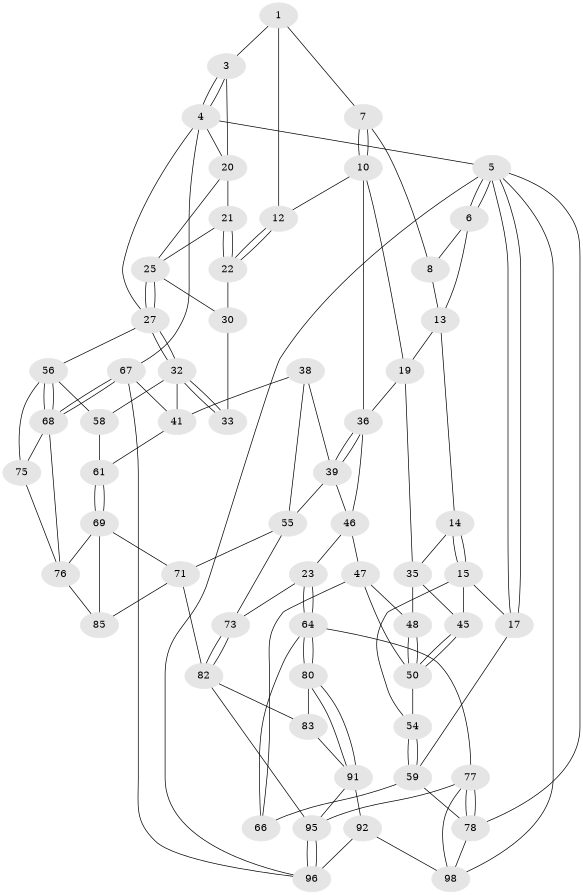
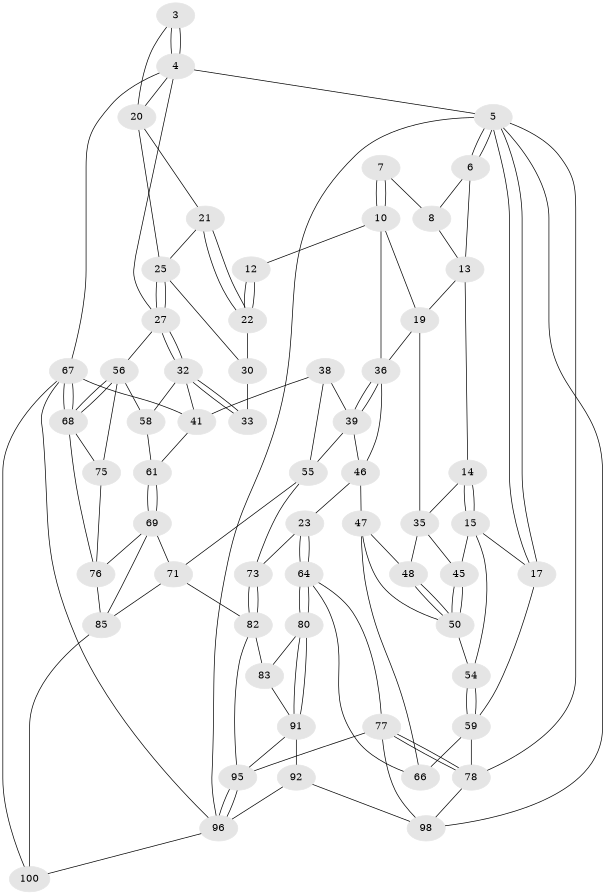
(279, 16) -> none
none -> (30, 879)
